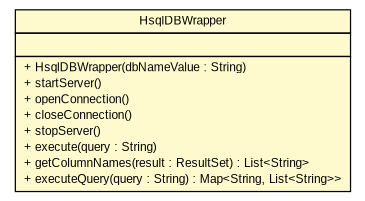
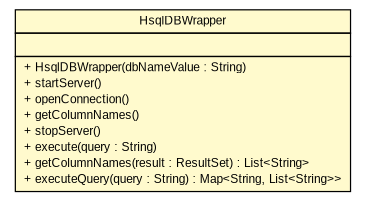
(78, 115) -> (82, 115)
